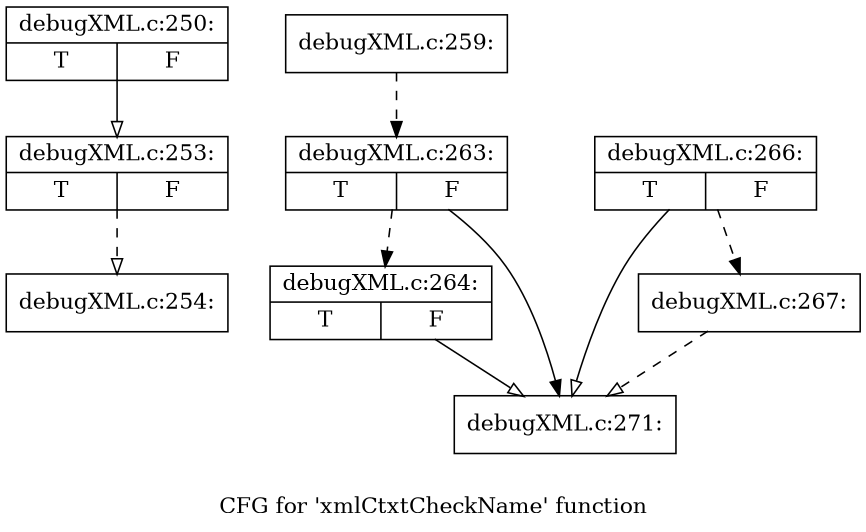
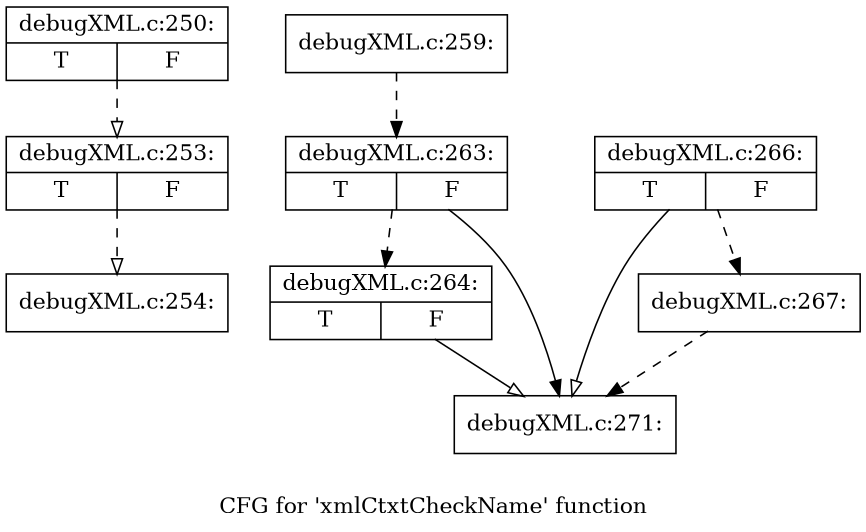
(117, 101) -> (117, 101)
(664, 359) -> (664, 359)
